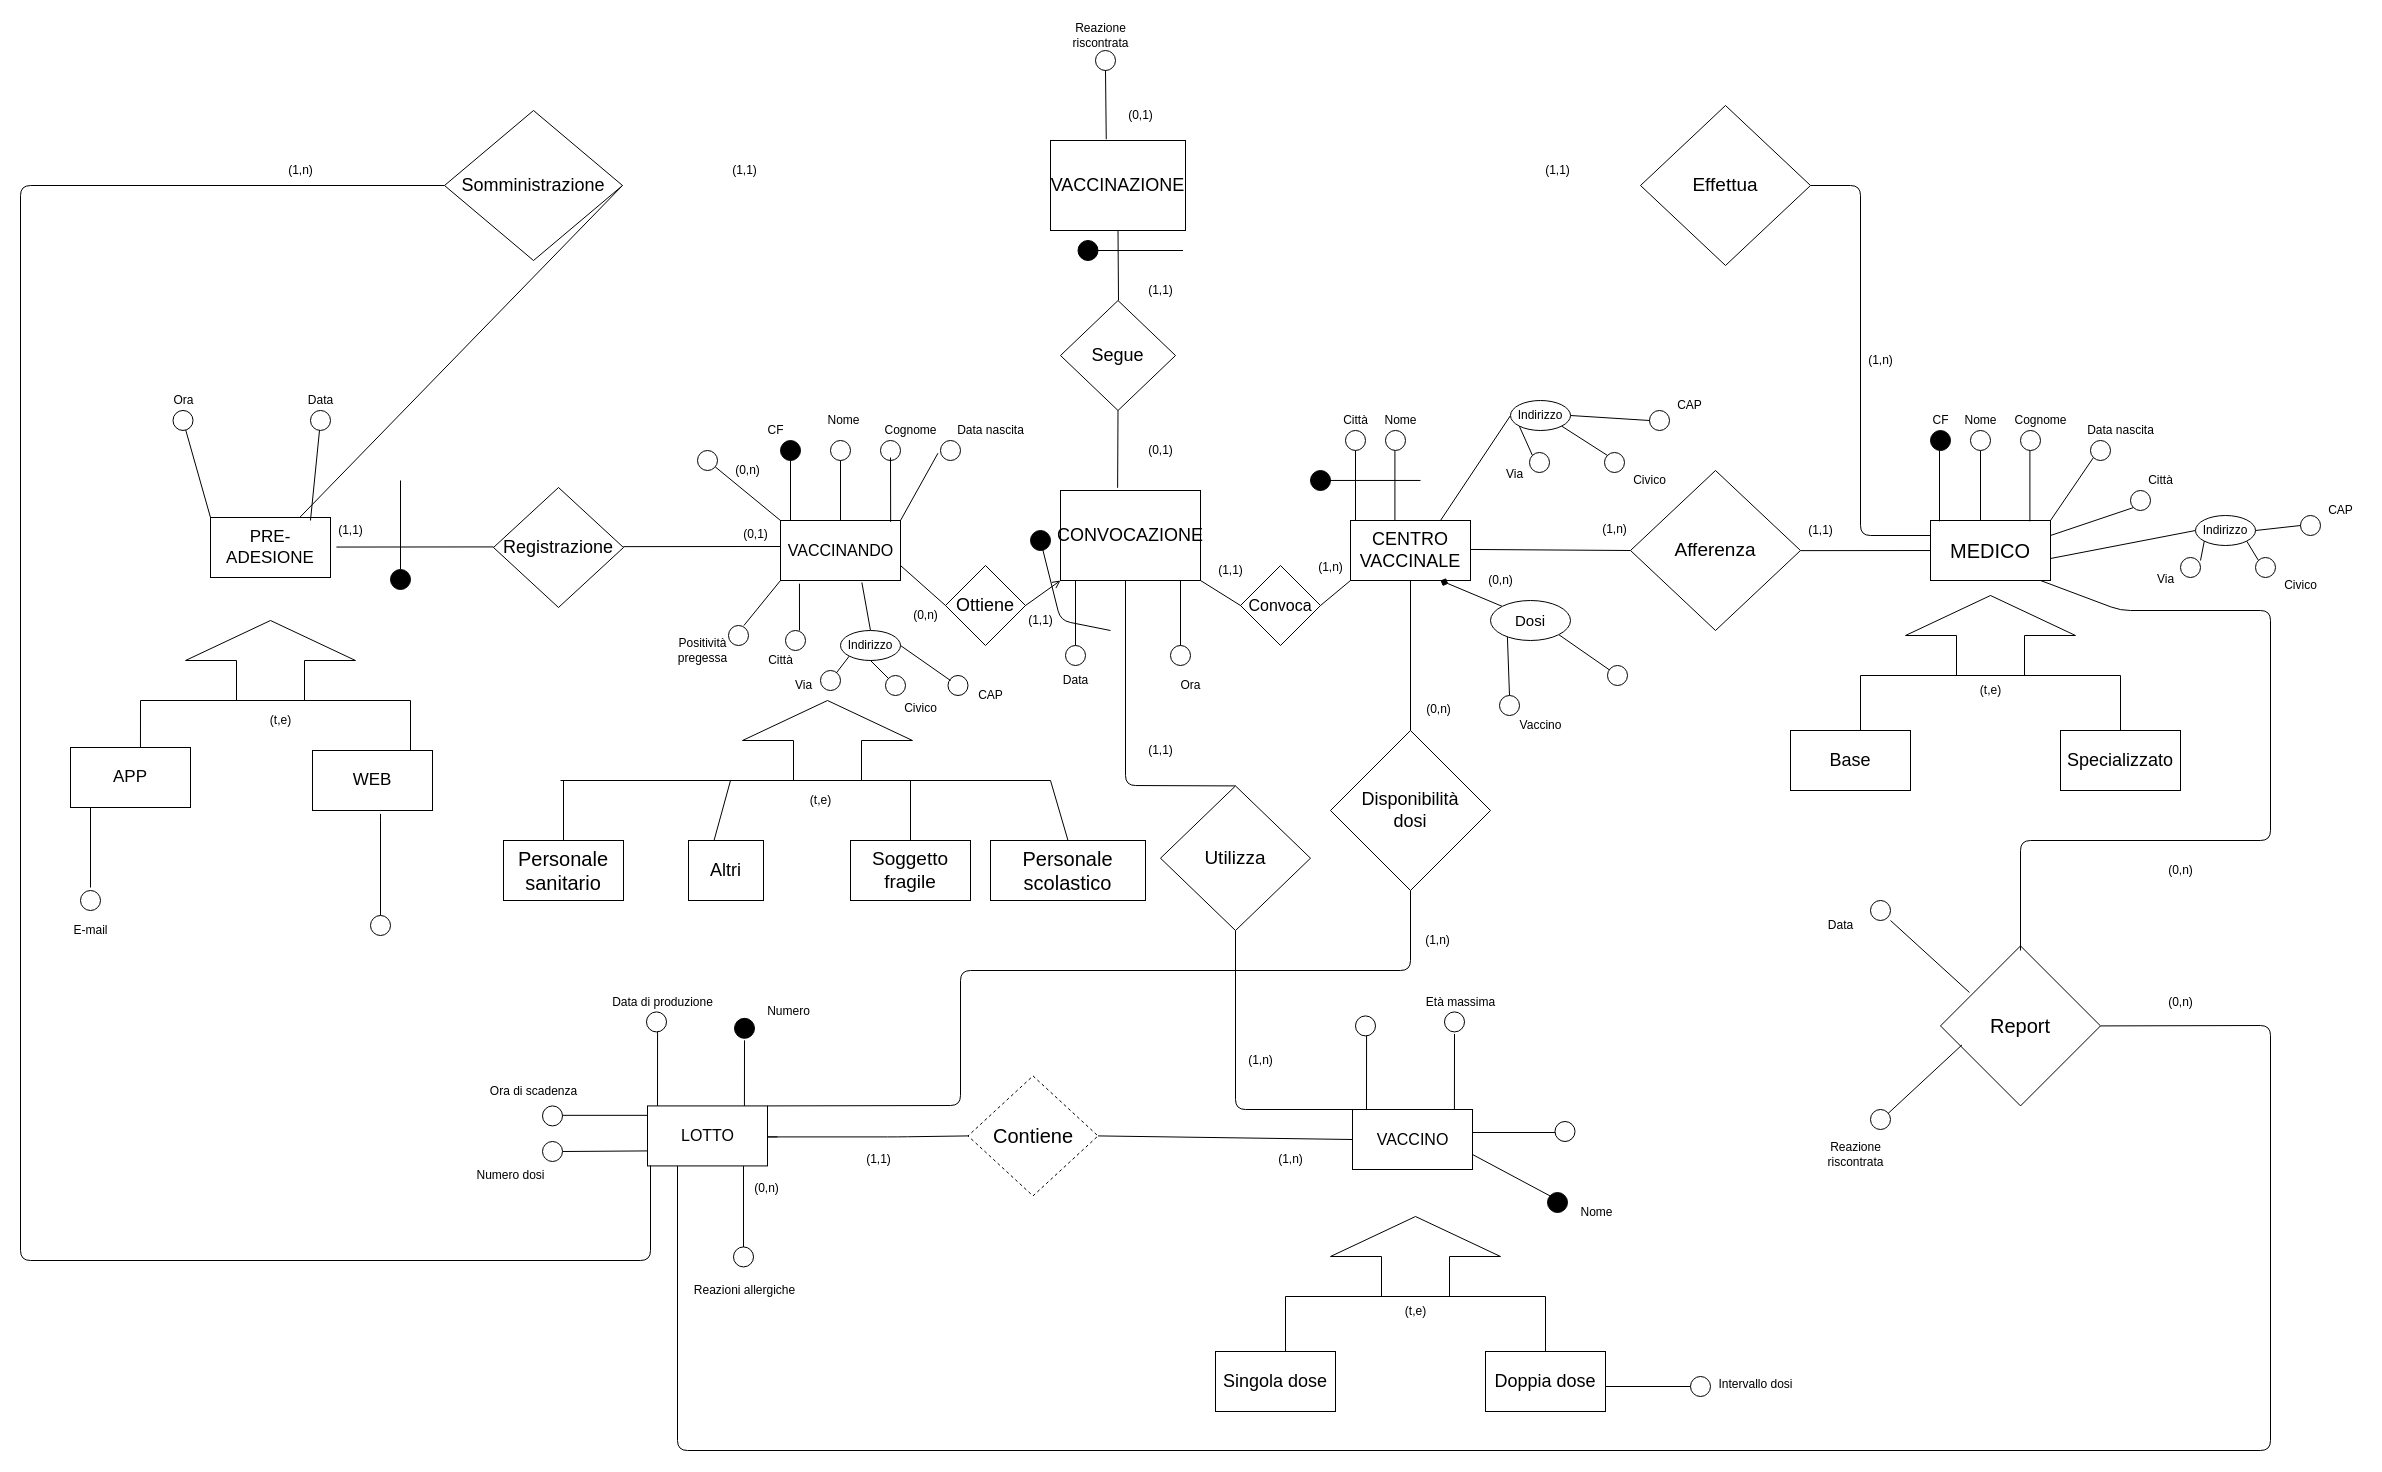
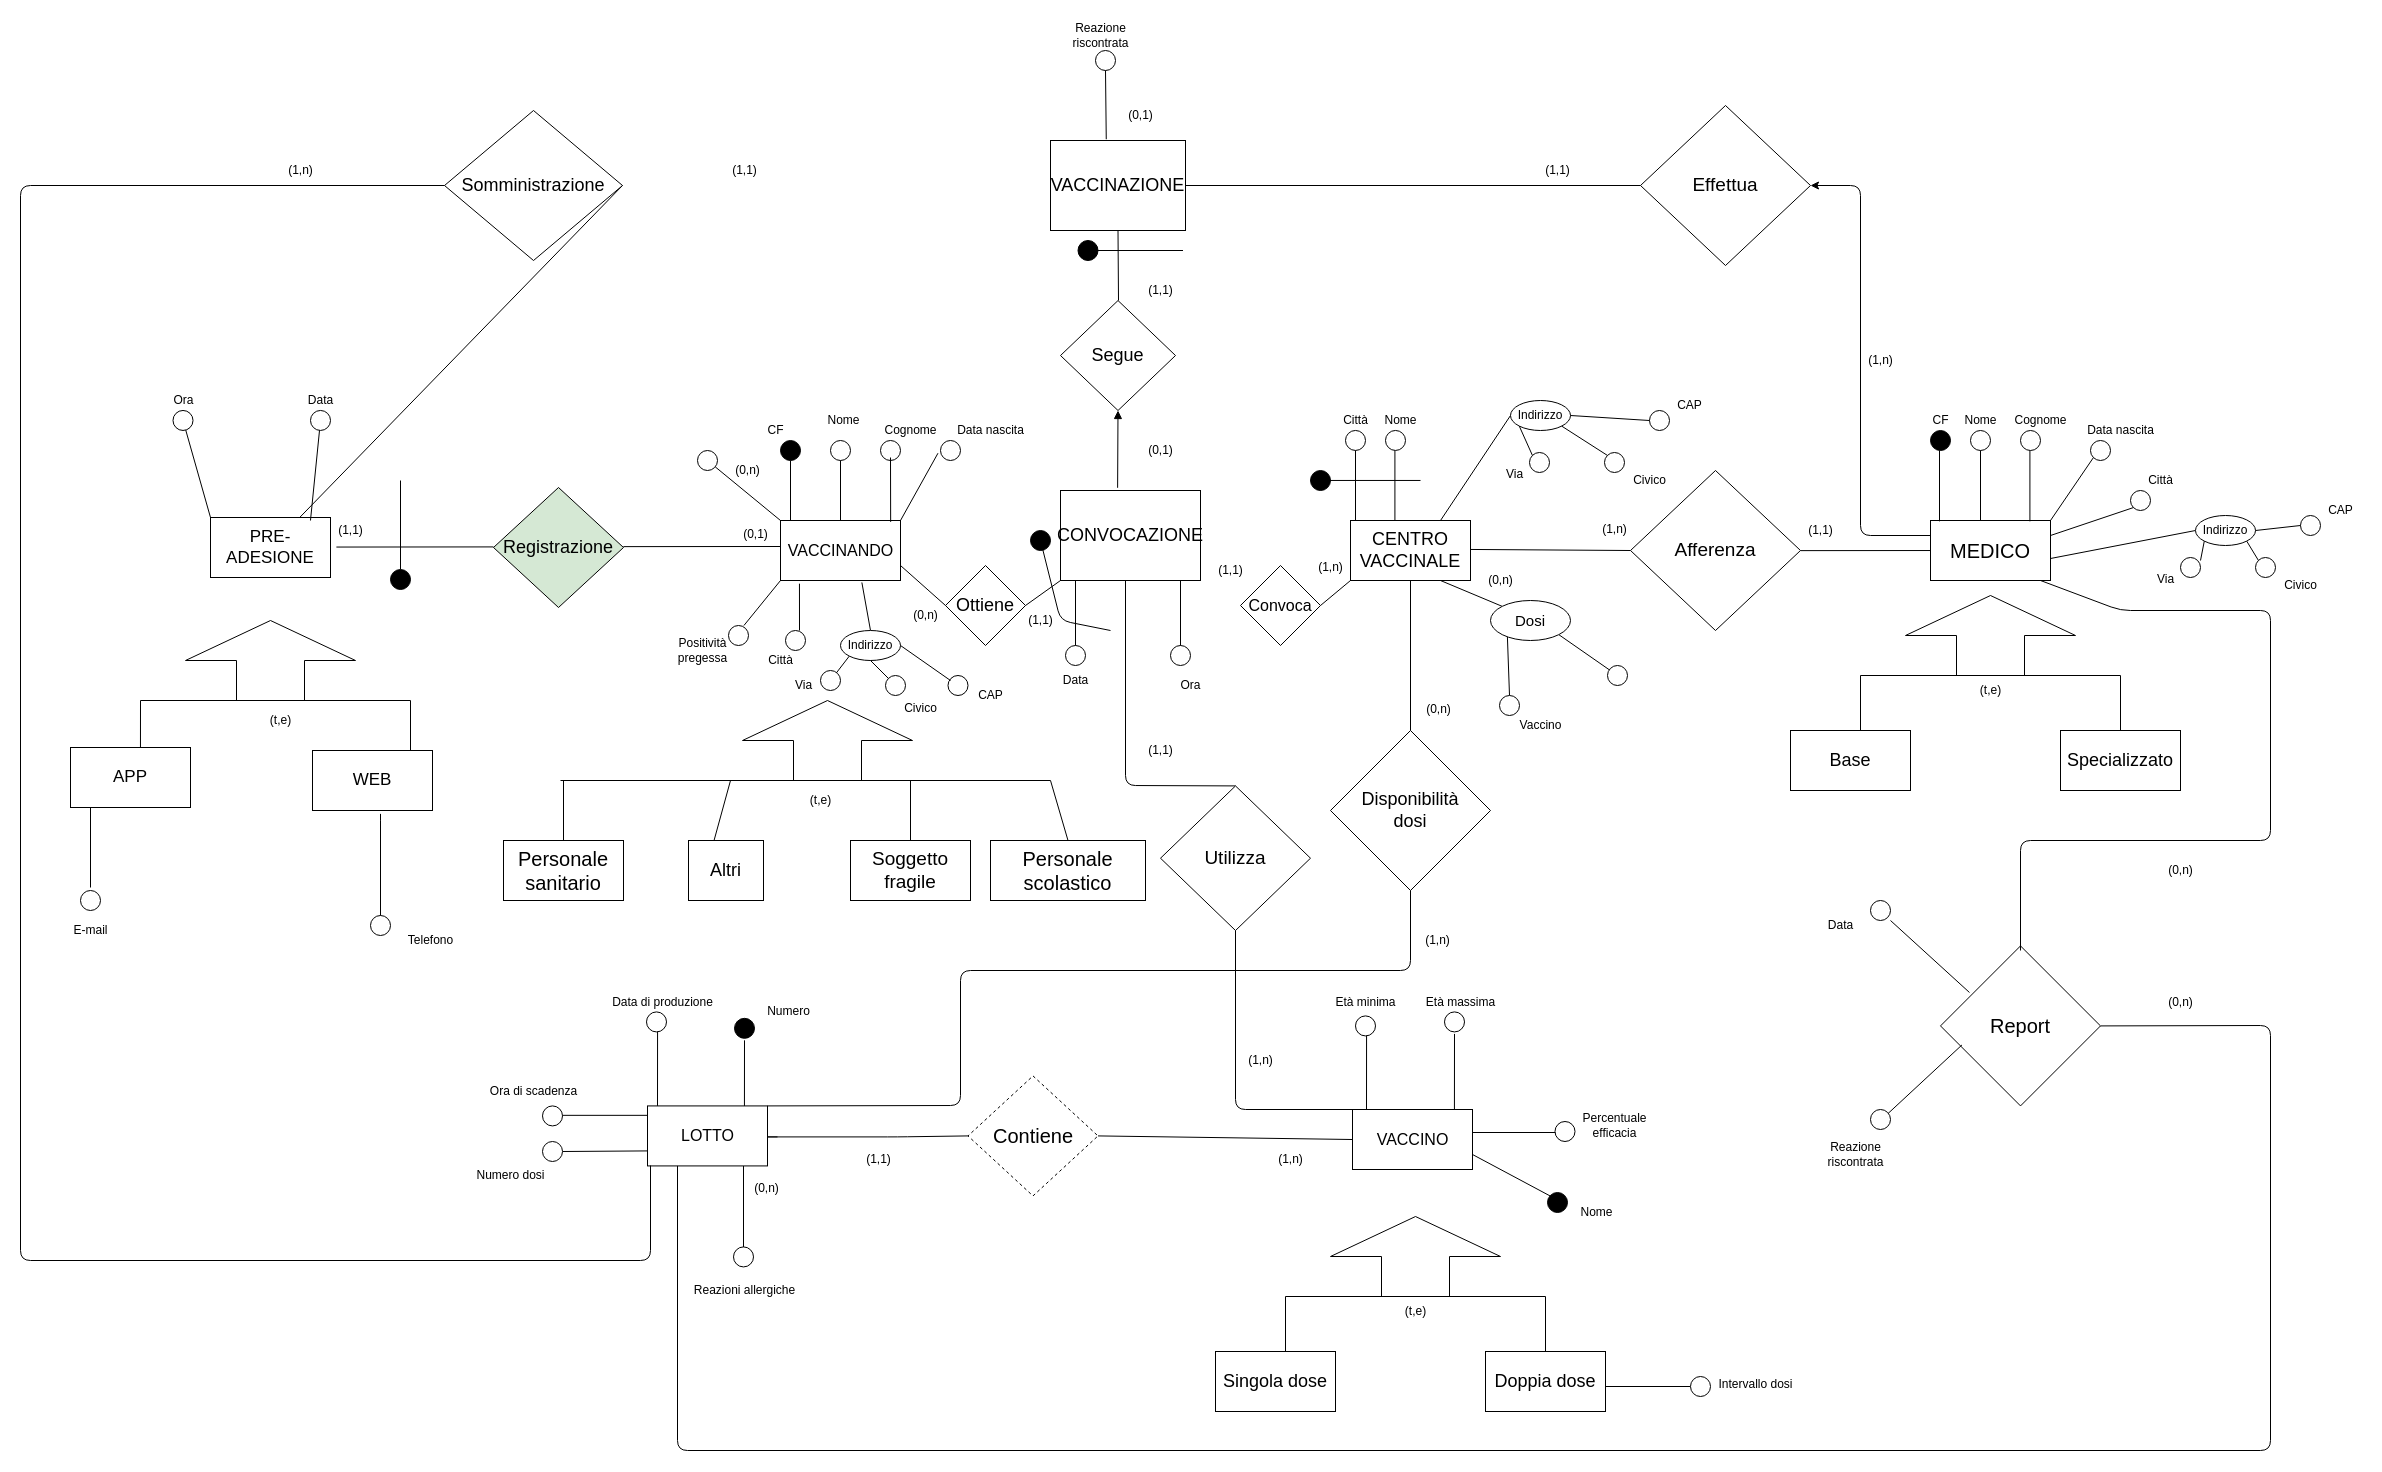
none -> (1414, 186)
(1817, 186) -> (1819, 186)
(1118, 416) -> (1118, 420)
(559, 548) -> (559, 548)
(1056, 584) -> (1056, 583)
(1449, 584) -> (1445, 582)
(1221, 593) -> none
none -> (431, 941)
none -> (1366, 1003)
none -> (1614, 1126)
